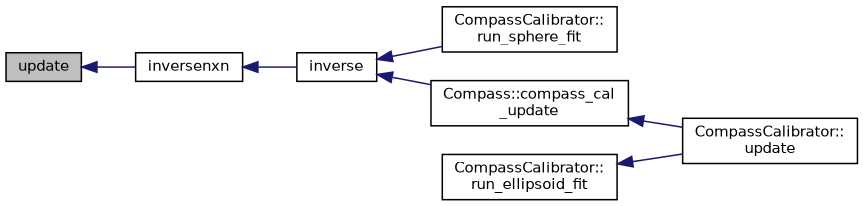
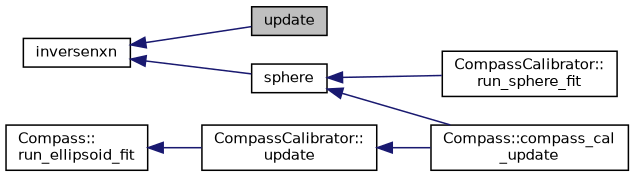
(116, 67) -> (199, 35)
(337, 67) -> (289, 78)
(663, 124) -> (412, 148)
(530, 177) -> (77, 148)
